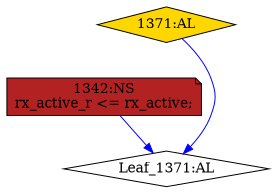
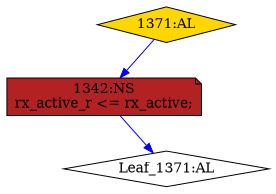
(215, 91) -> (140, 55)
